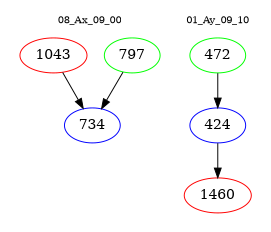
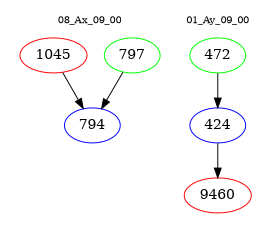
(218, 21) -> (218, 21)
(53, 55) -> (53, 55)
(92, 125) -> (92, 125)
(218, 195) -> (218, 195)
